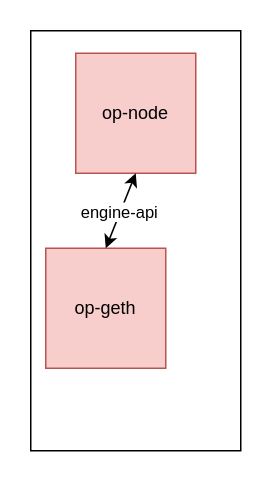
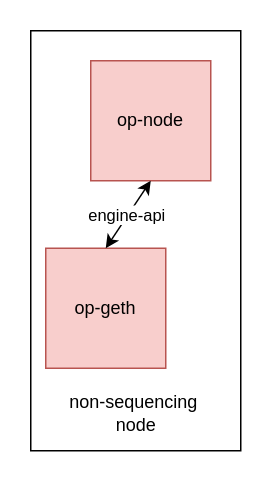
(136, 113) -> (151, 121)
none -> (136, 413)
